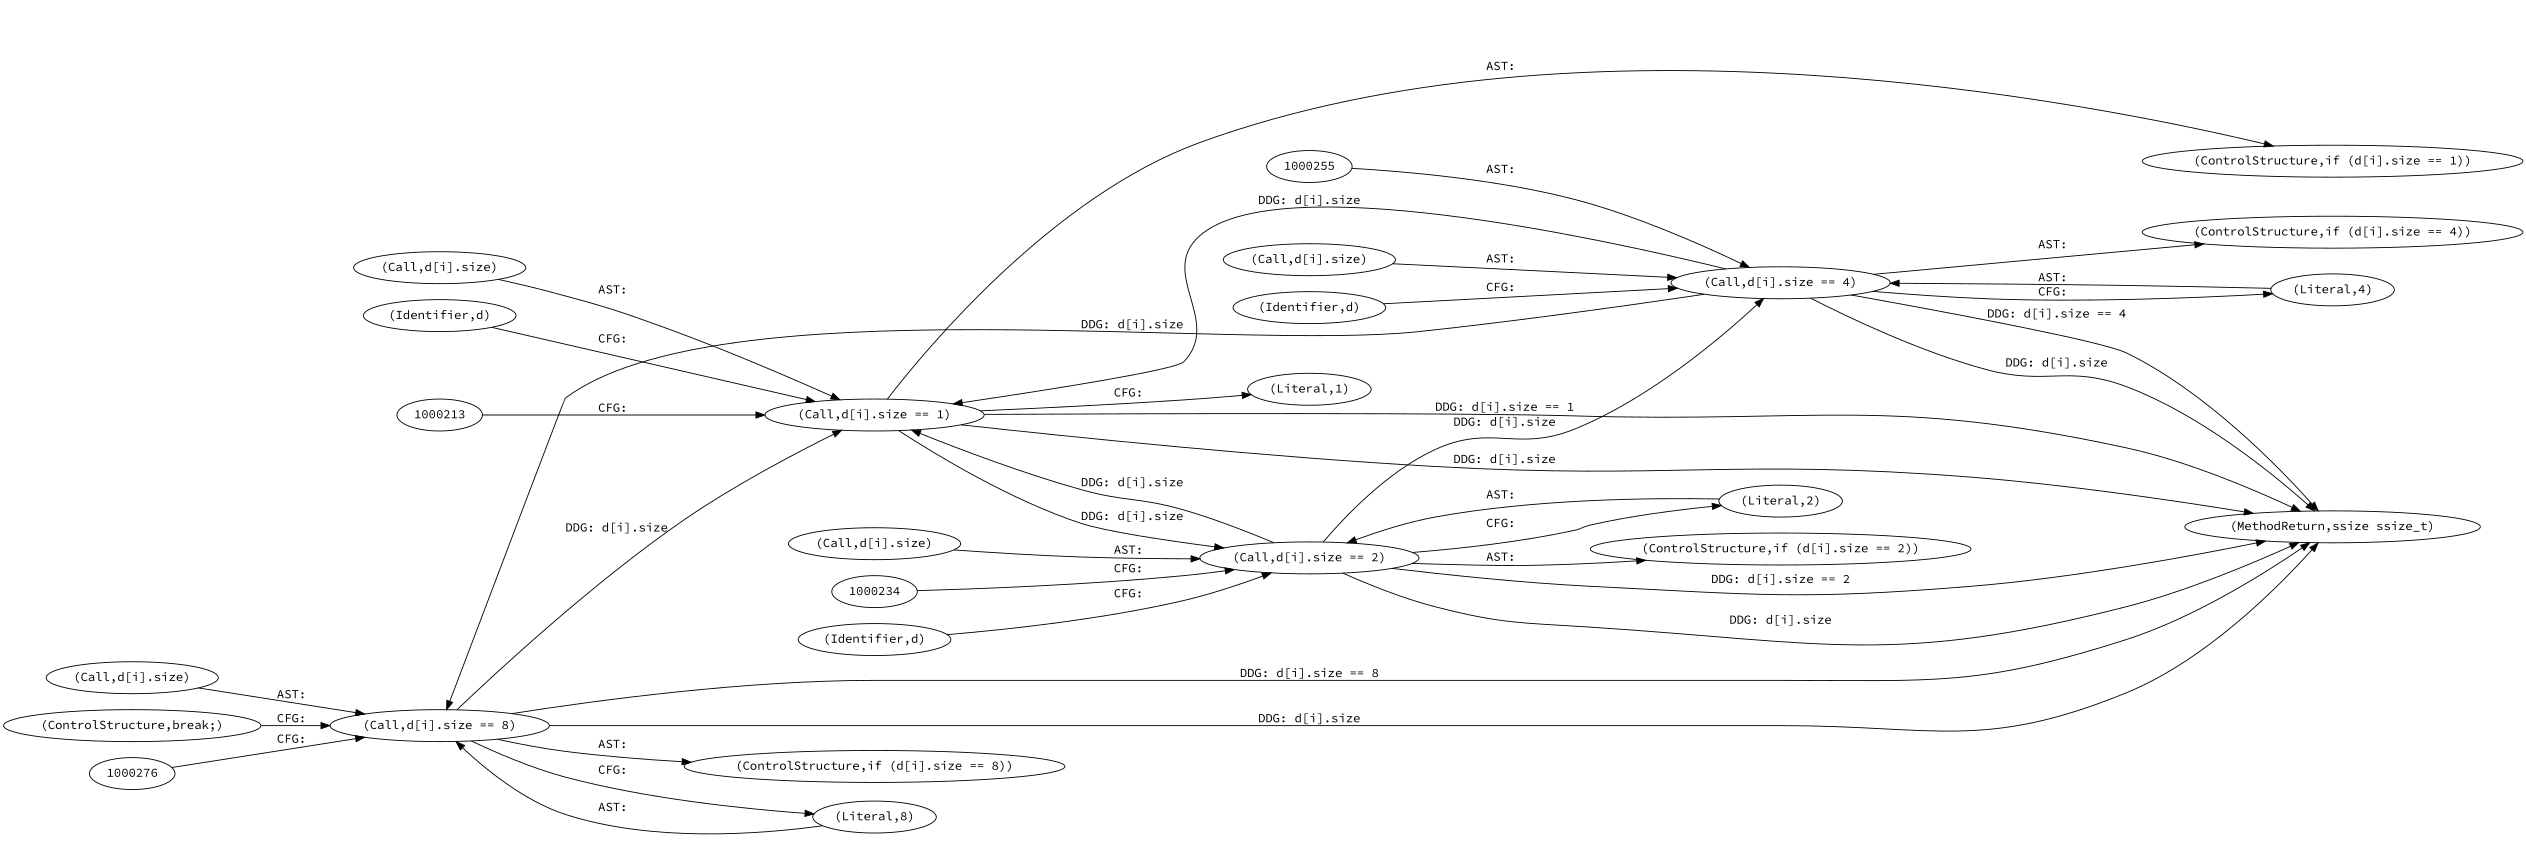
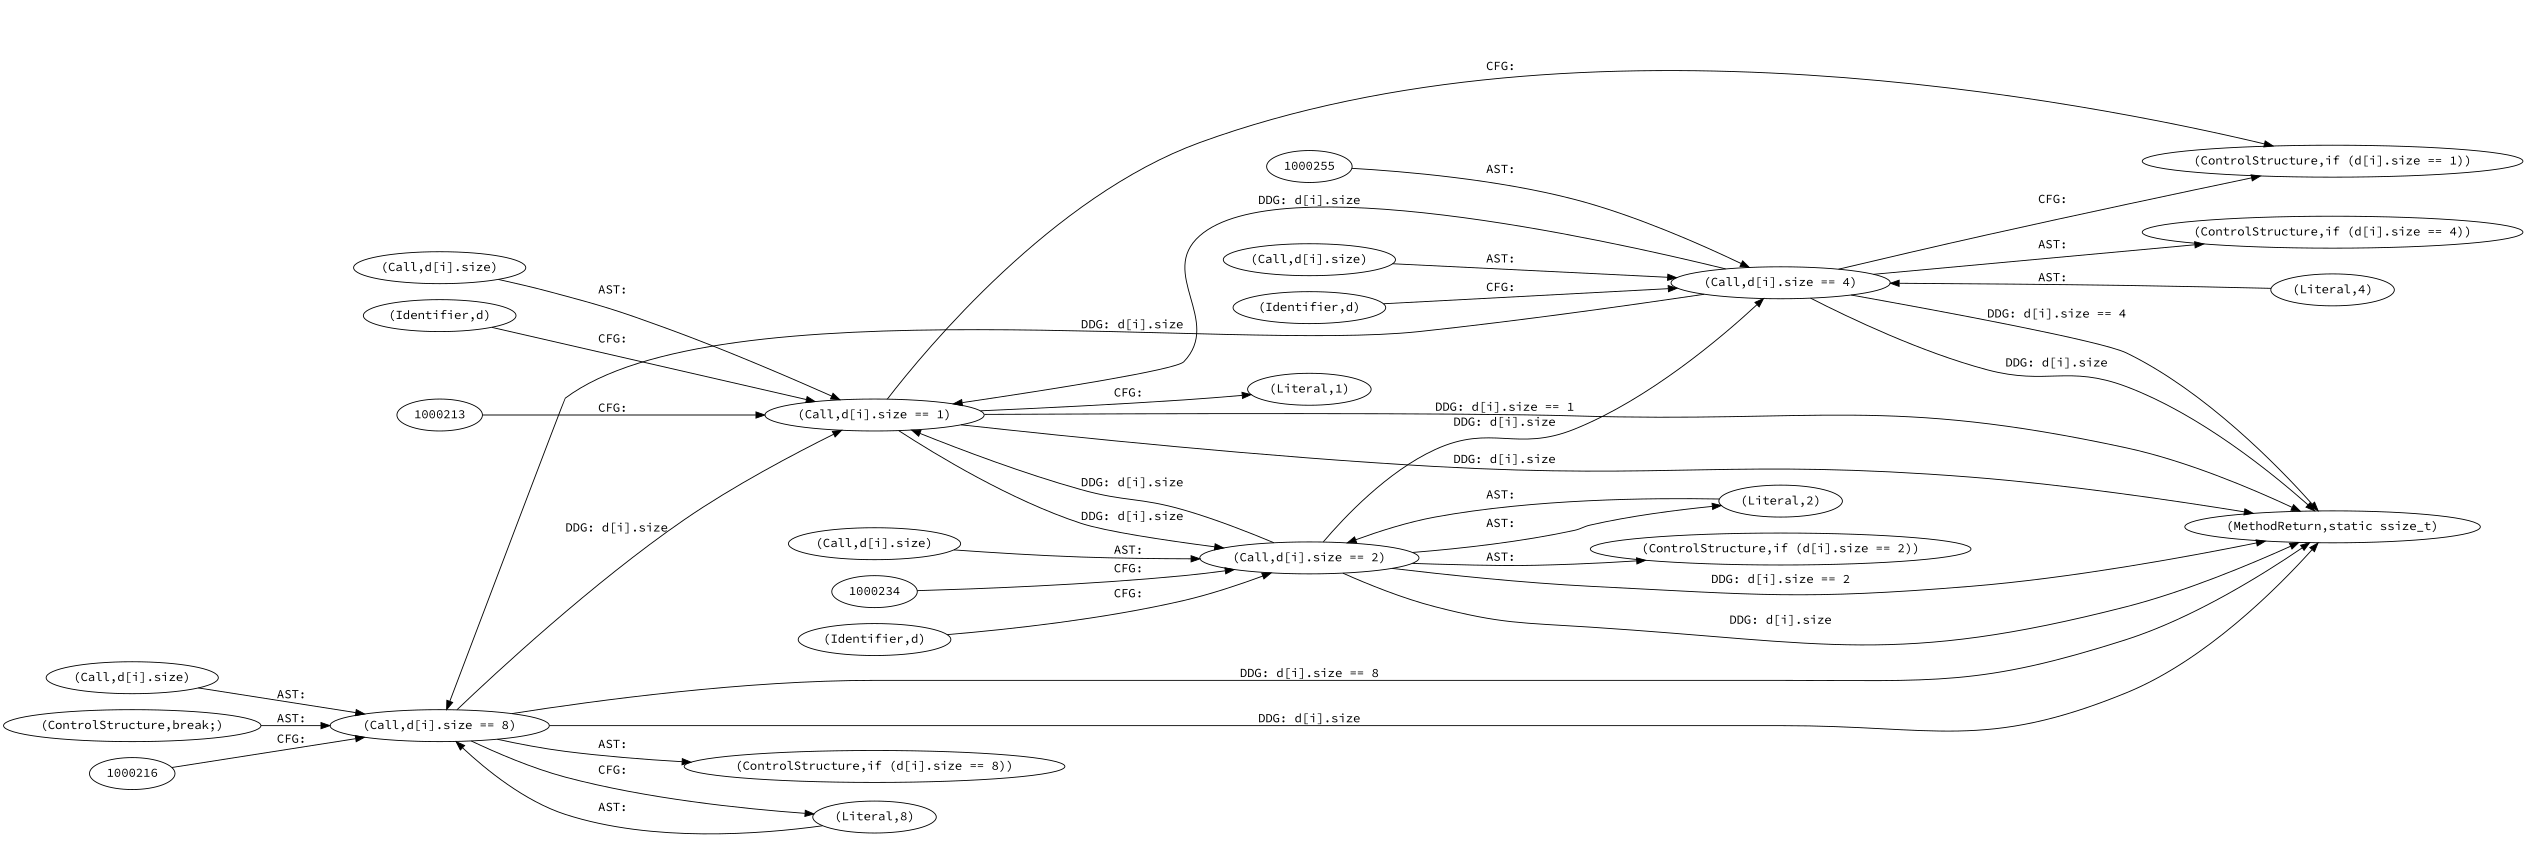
(1505, 67) -> (1505, 67)
(2068, 300) -> (2045, 222)
(1505, 524) -> (1505, 524)
(2333, 527) -> (2333, 527)
(295, 719) -> (295, 719)
(132, 774) -> (132, 774)
